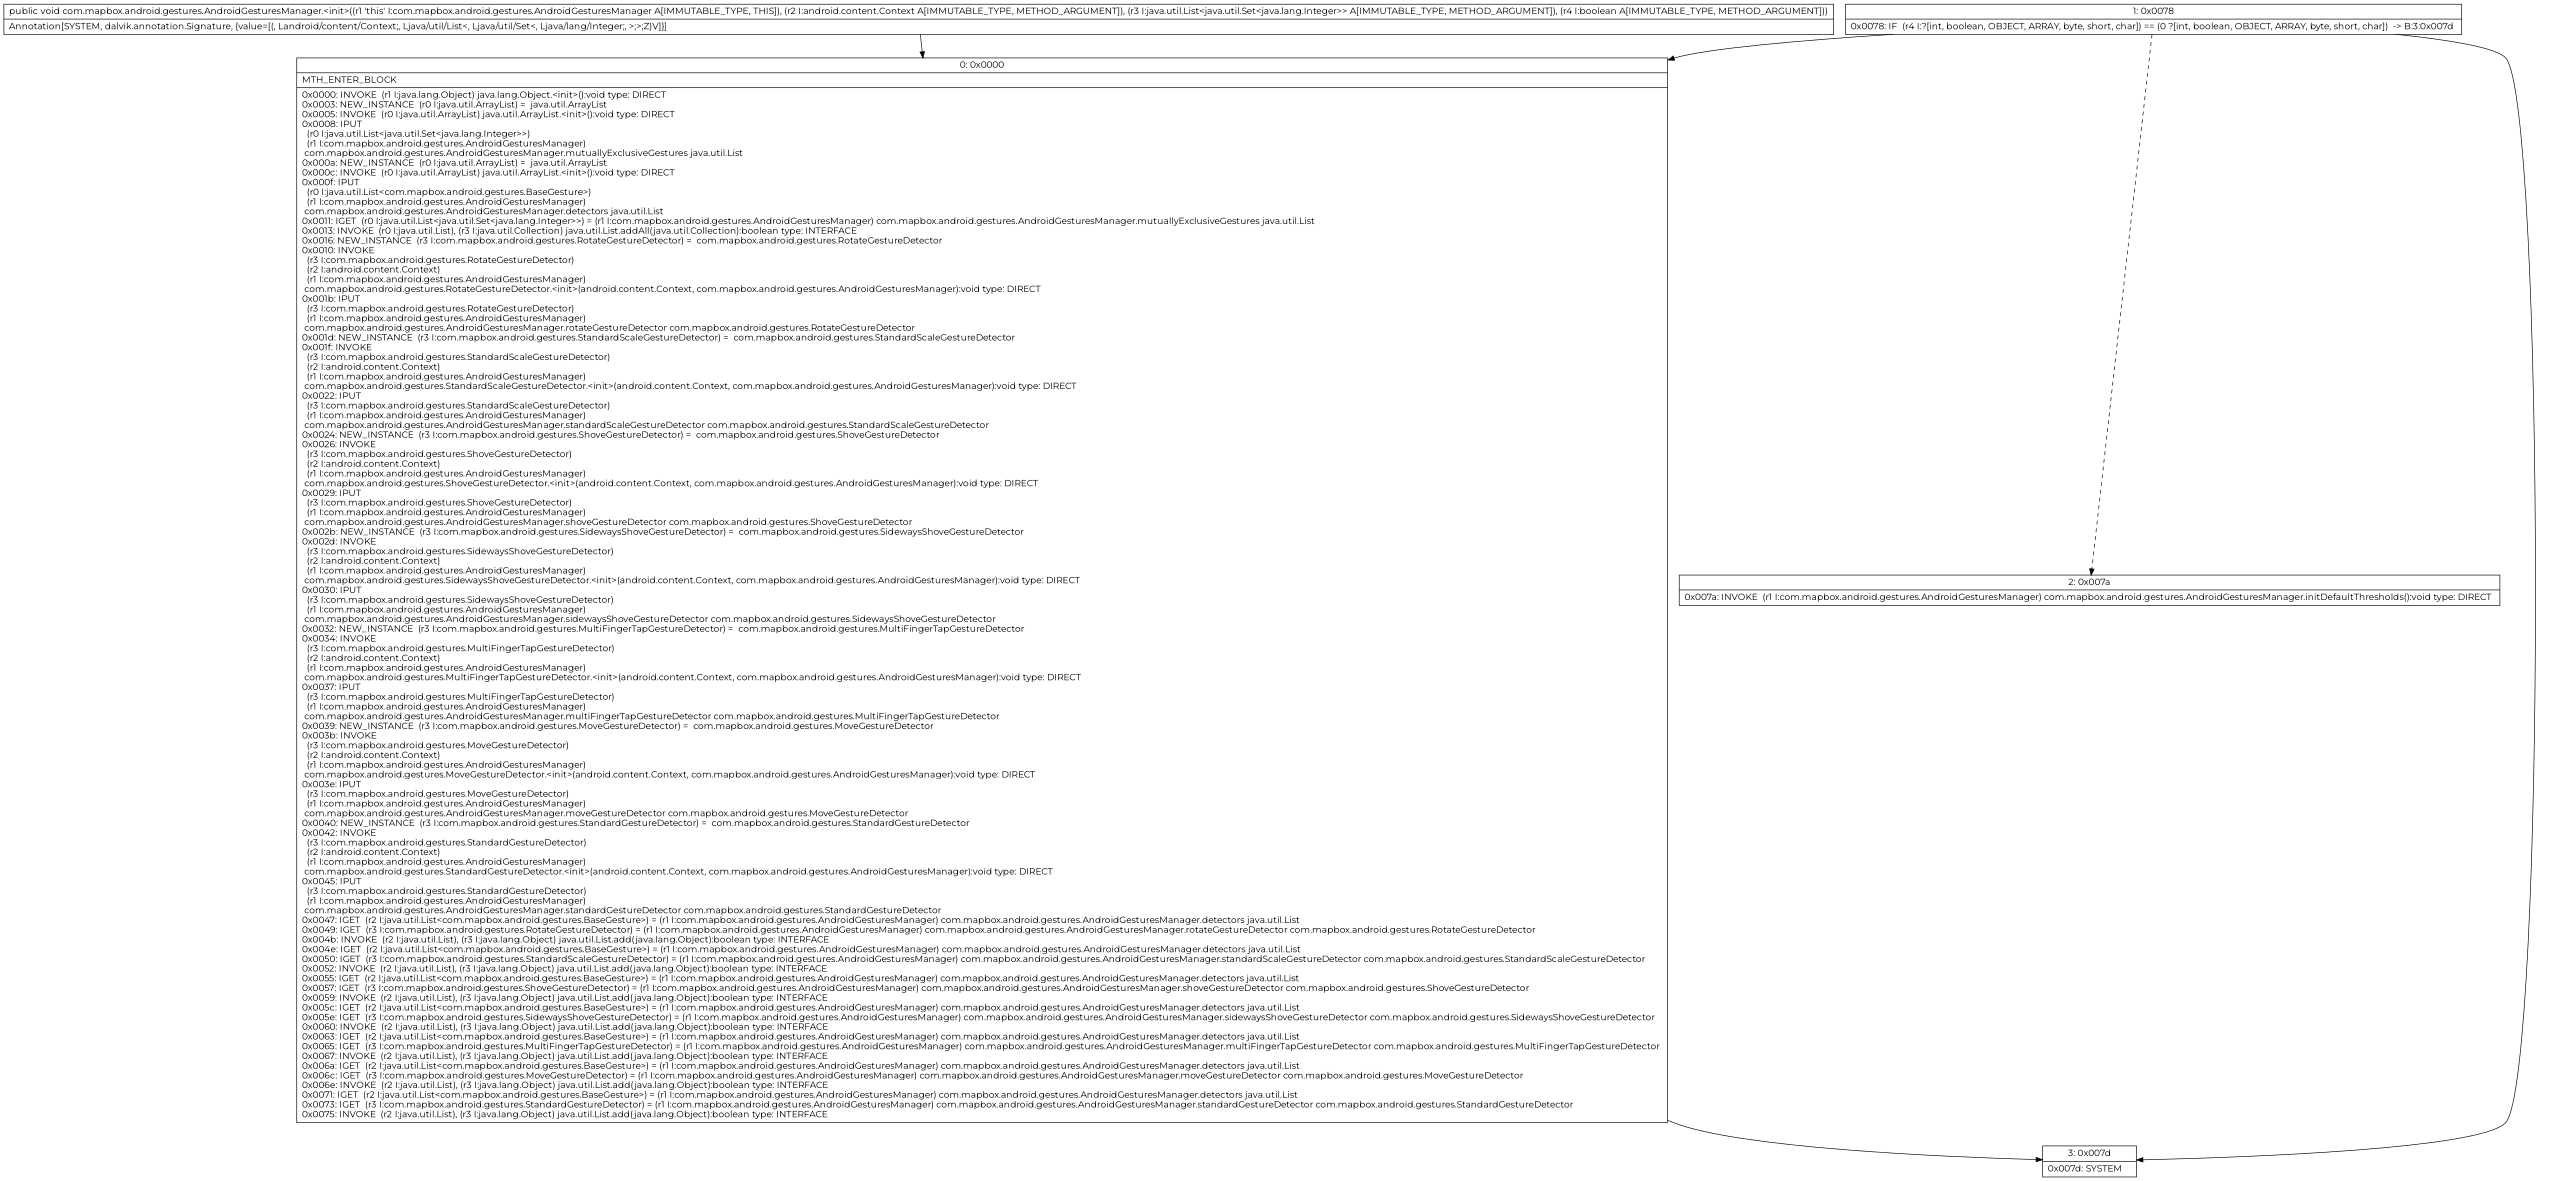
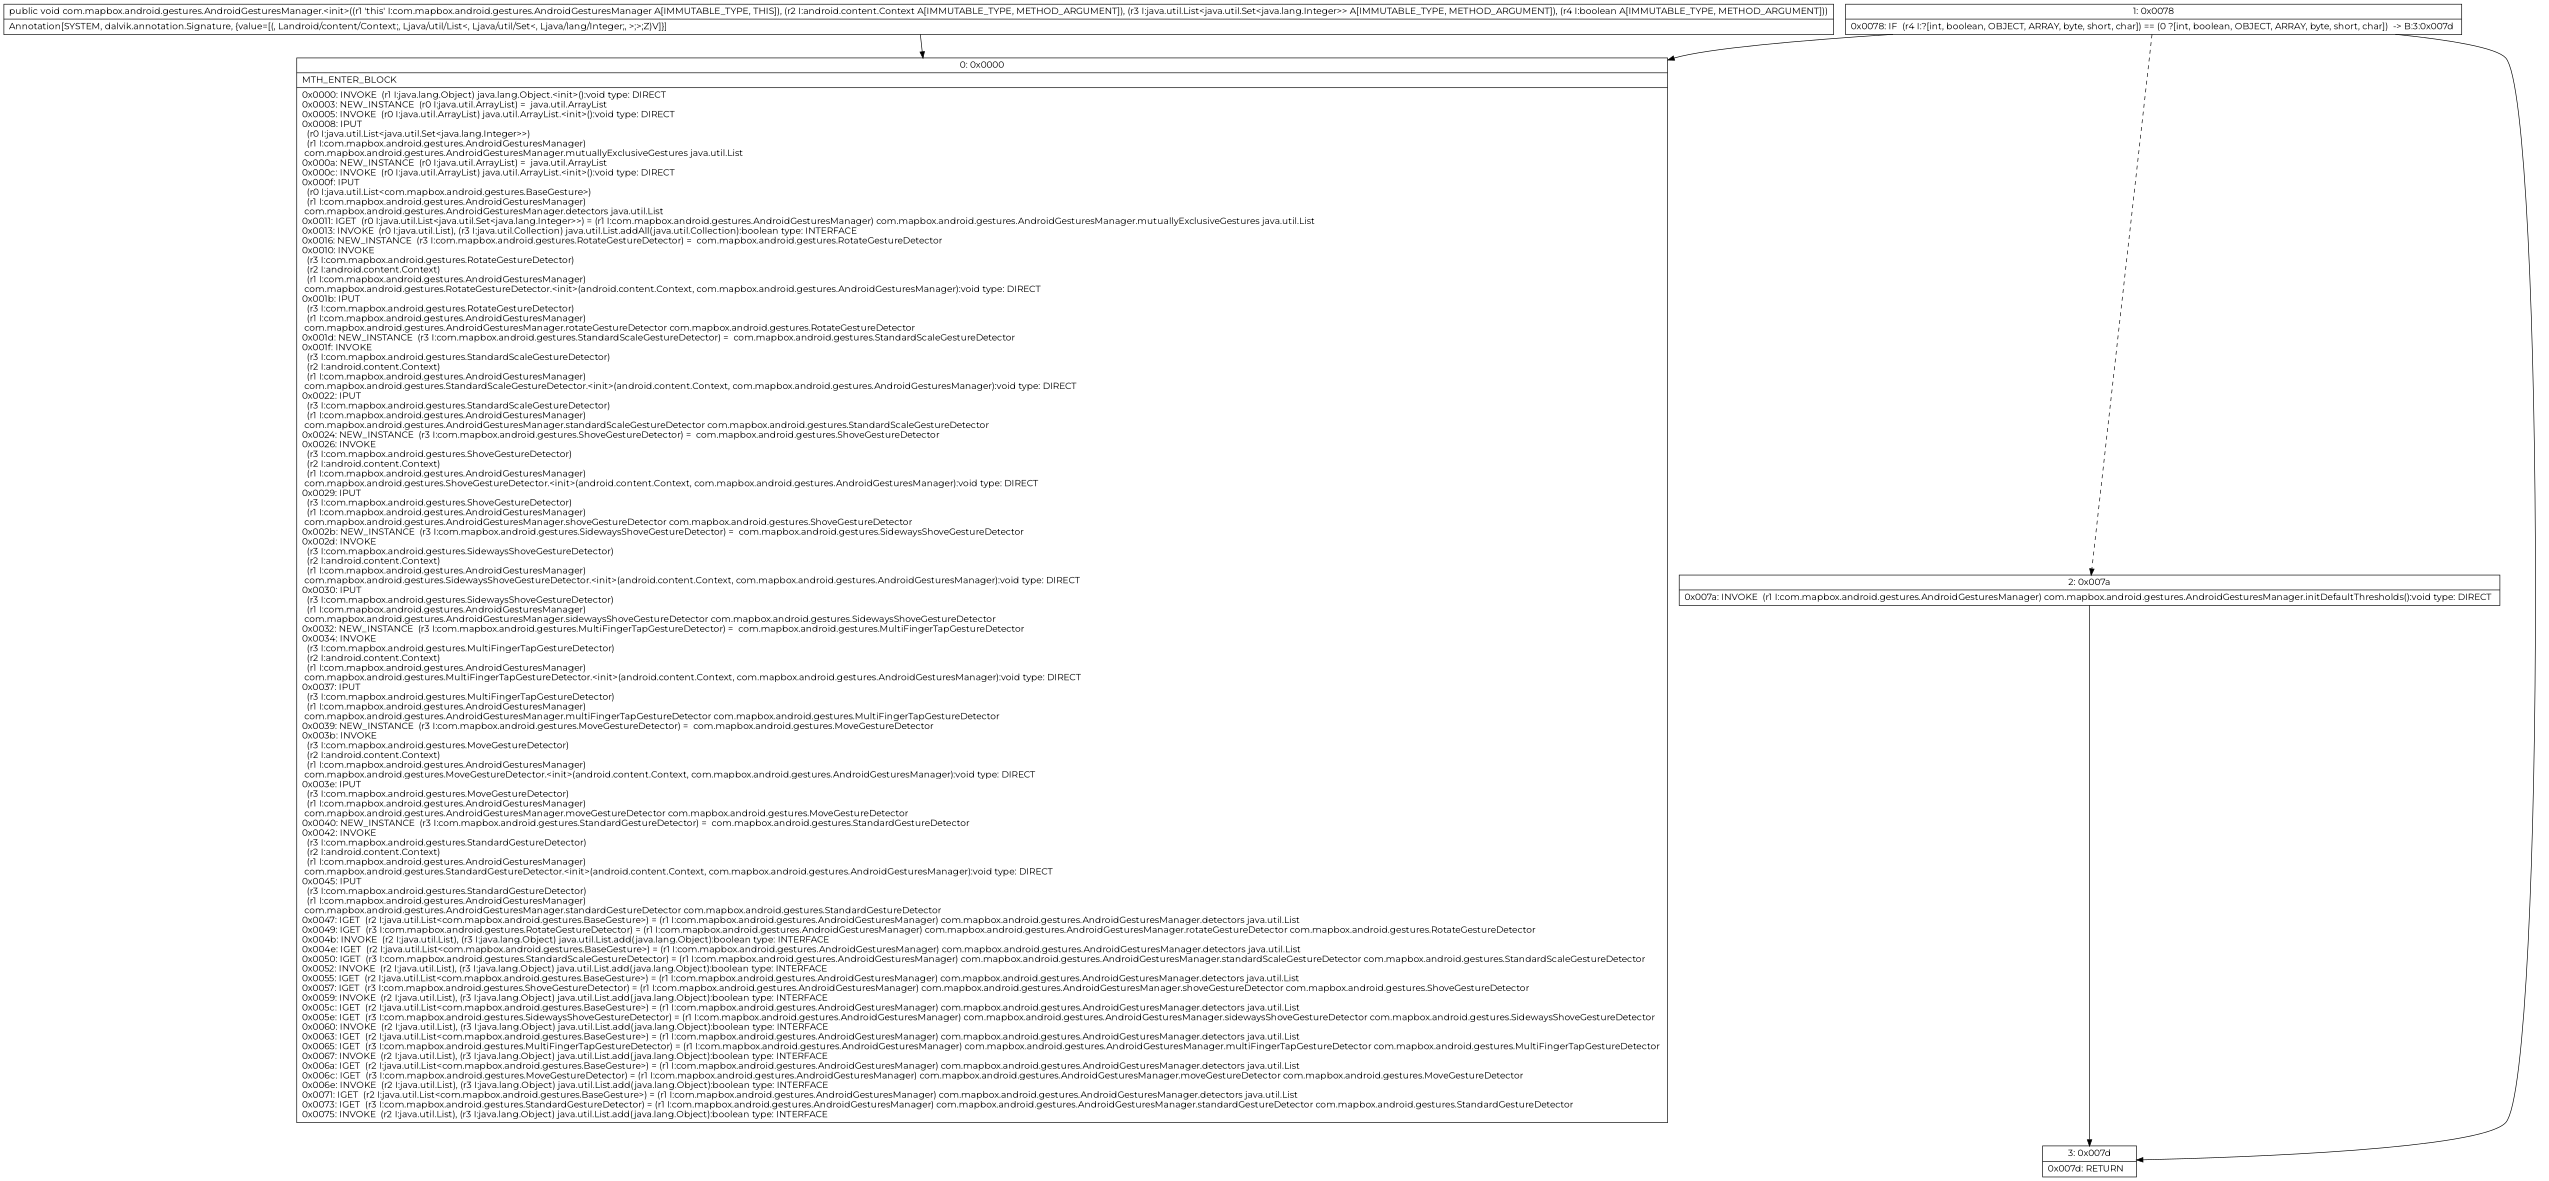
(1850, 1150) -> (2090, 872)
(2089, 1169) -> (2090, 1169)
